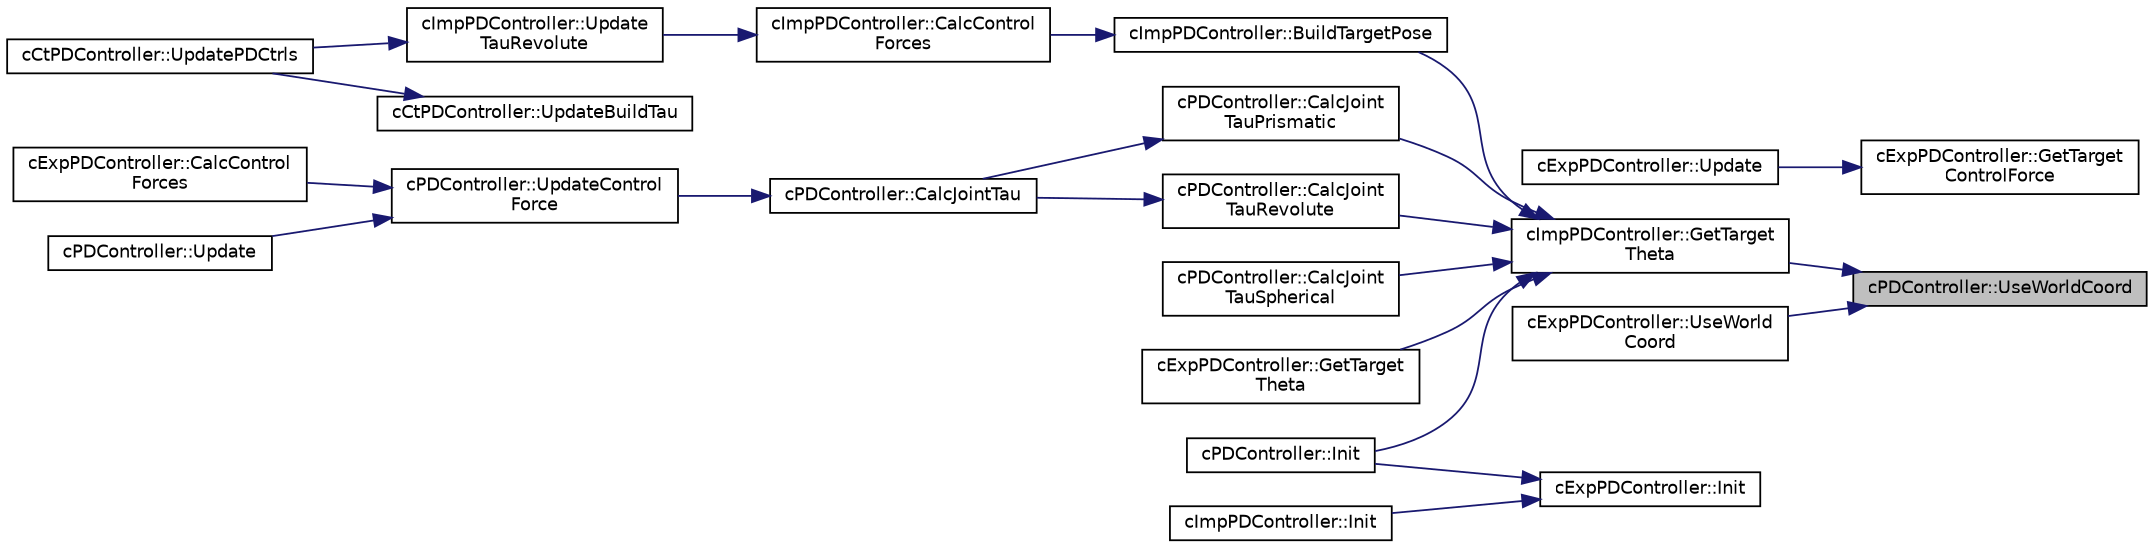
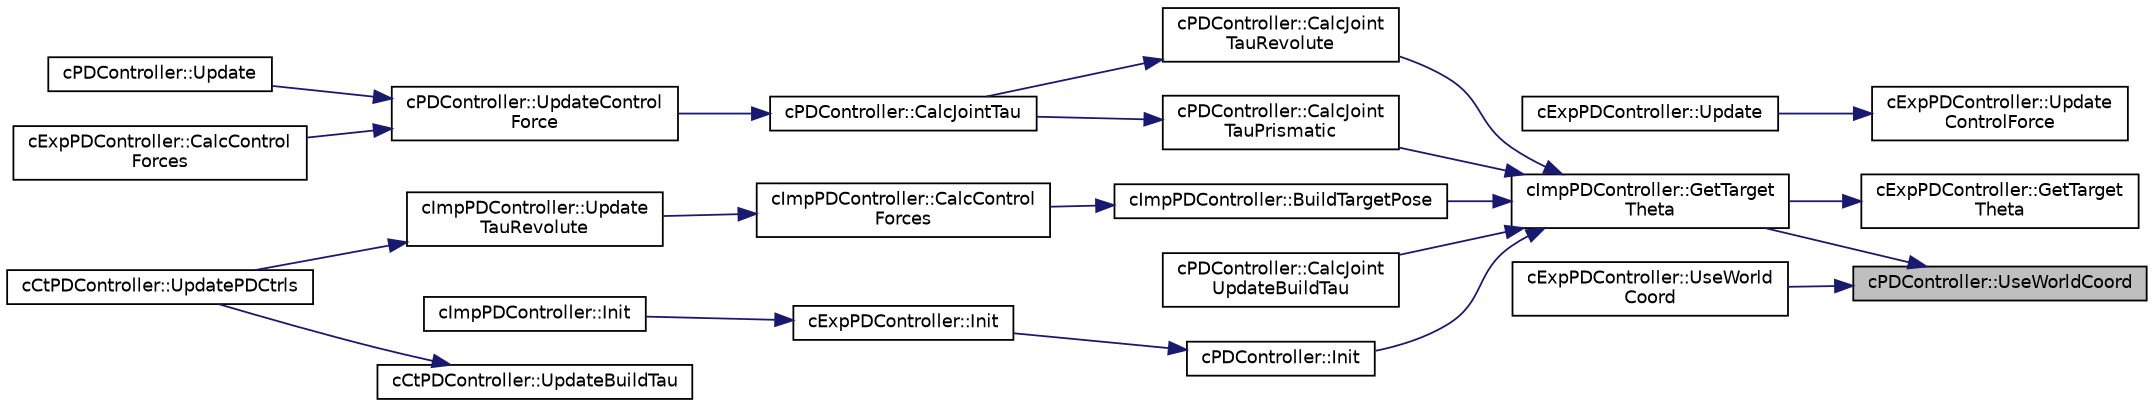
(2000, 167) -> (2000, 114)
(1281, 289) -> (1281, 280)
(1469, 319) -> (1816, 201)
(1449, 471) -> (1091, 341)
